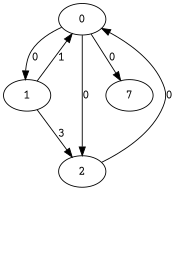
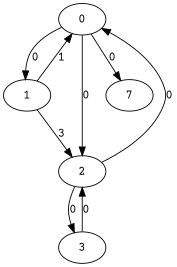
none -> (82, 248)
